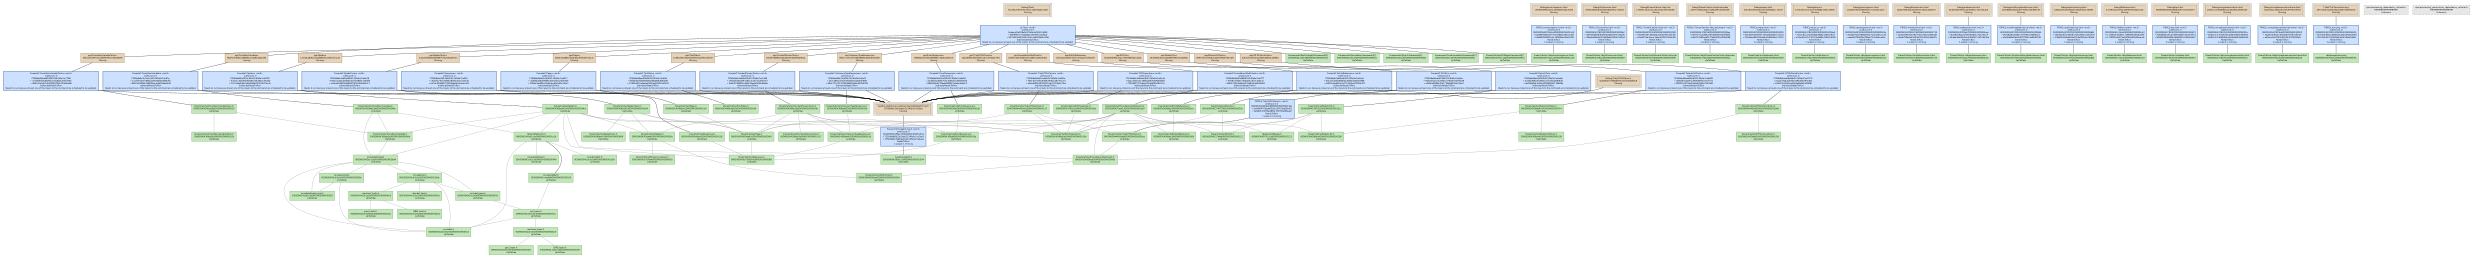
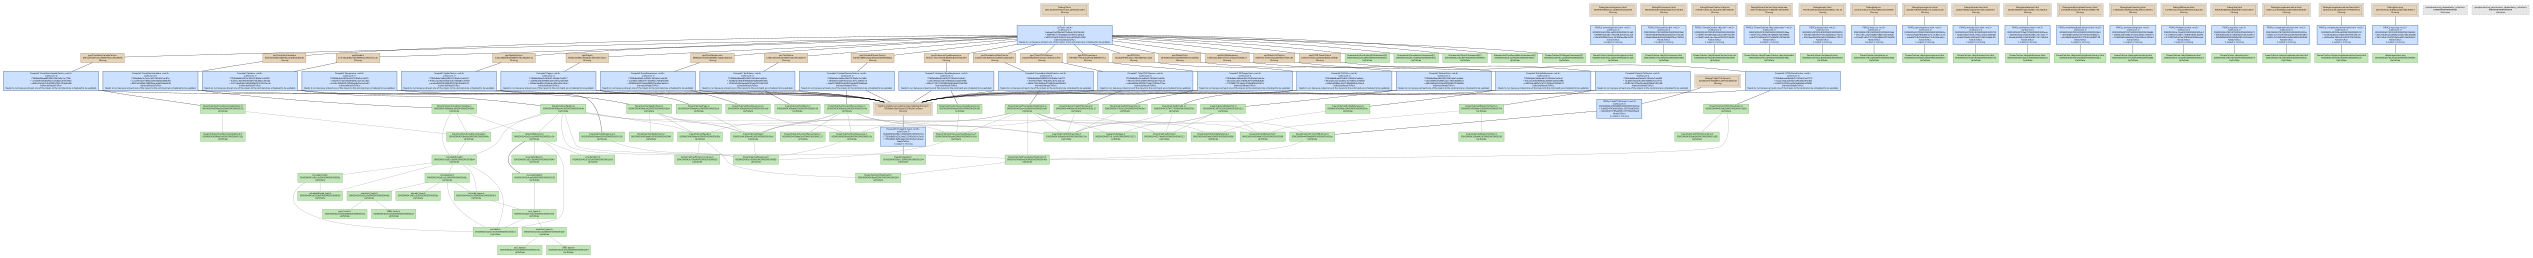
(2336, 10) -> (2395, 10)
none -> (1088, 58)
